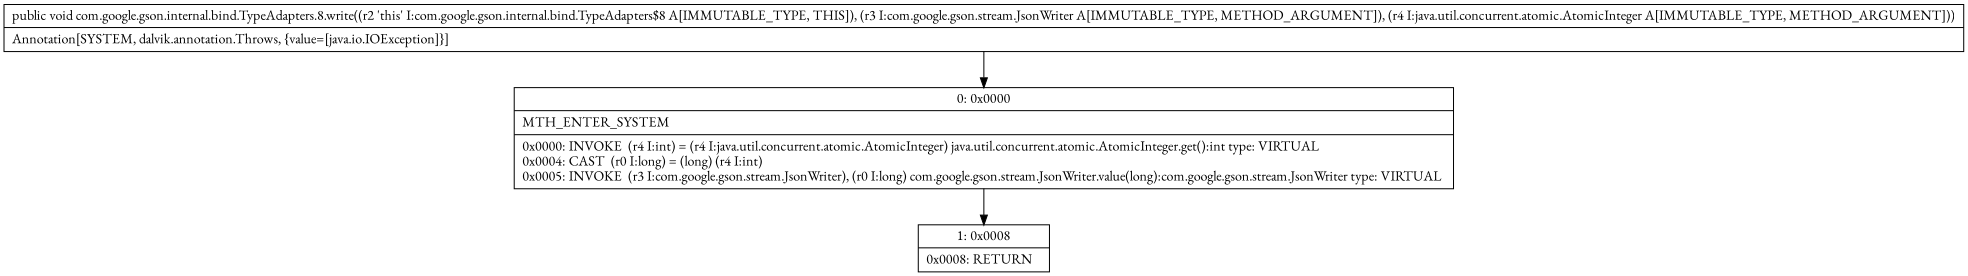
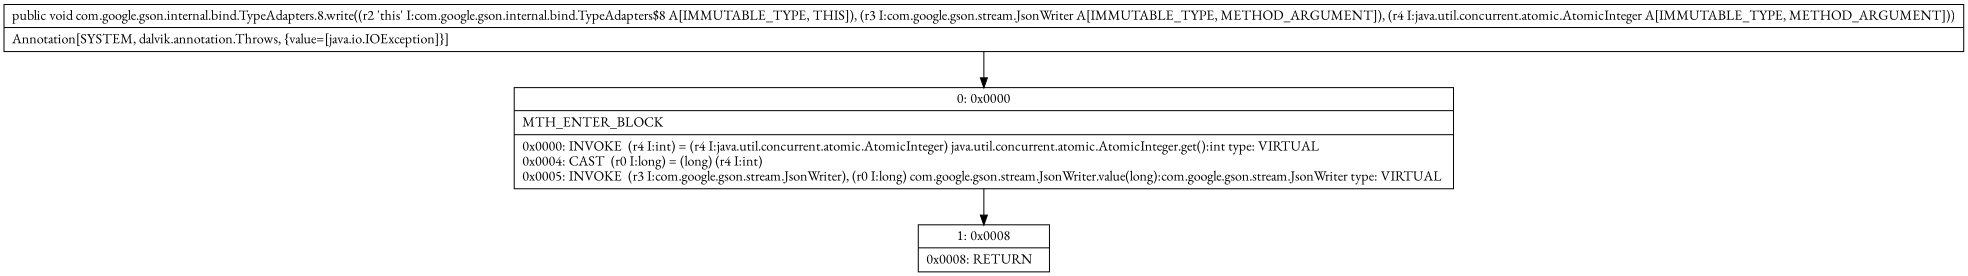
(596, 122) -> (593, 122)
